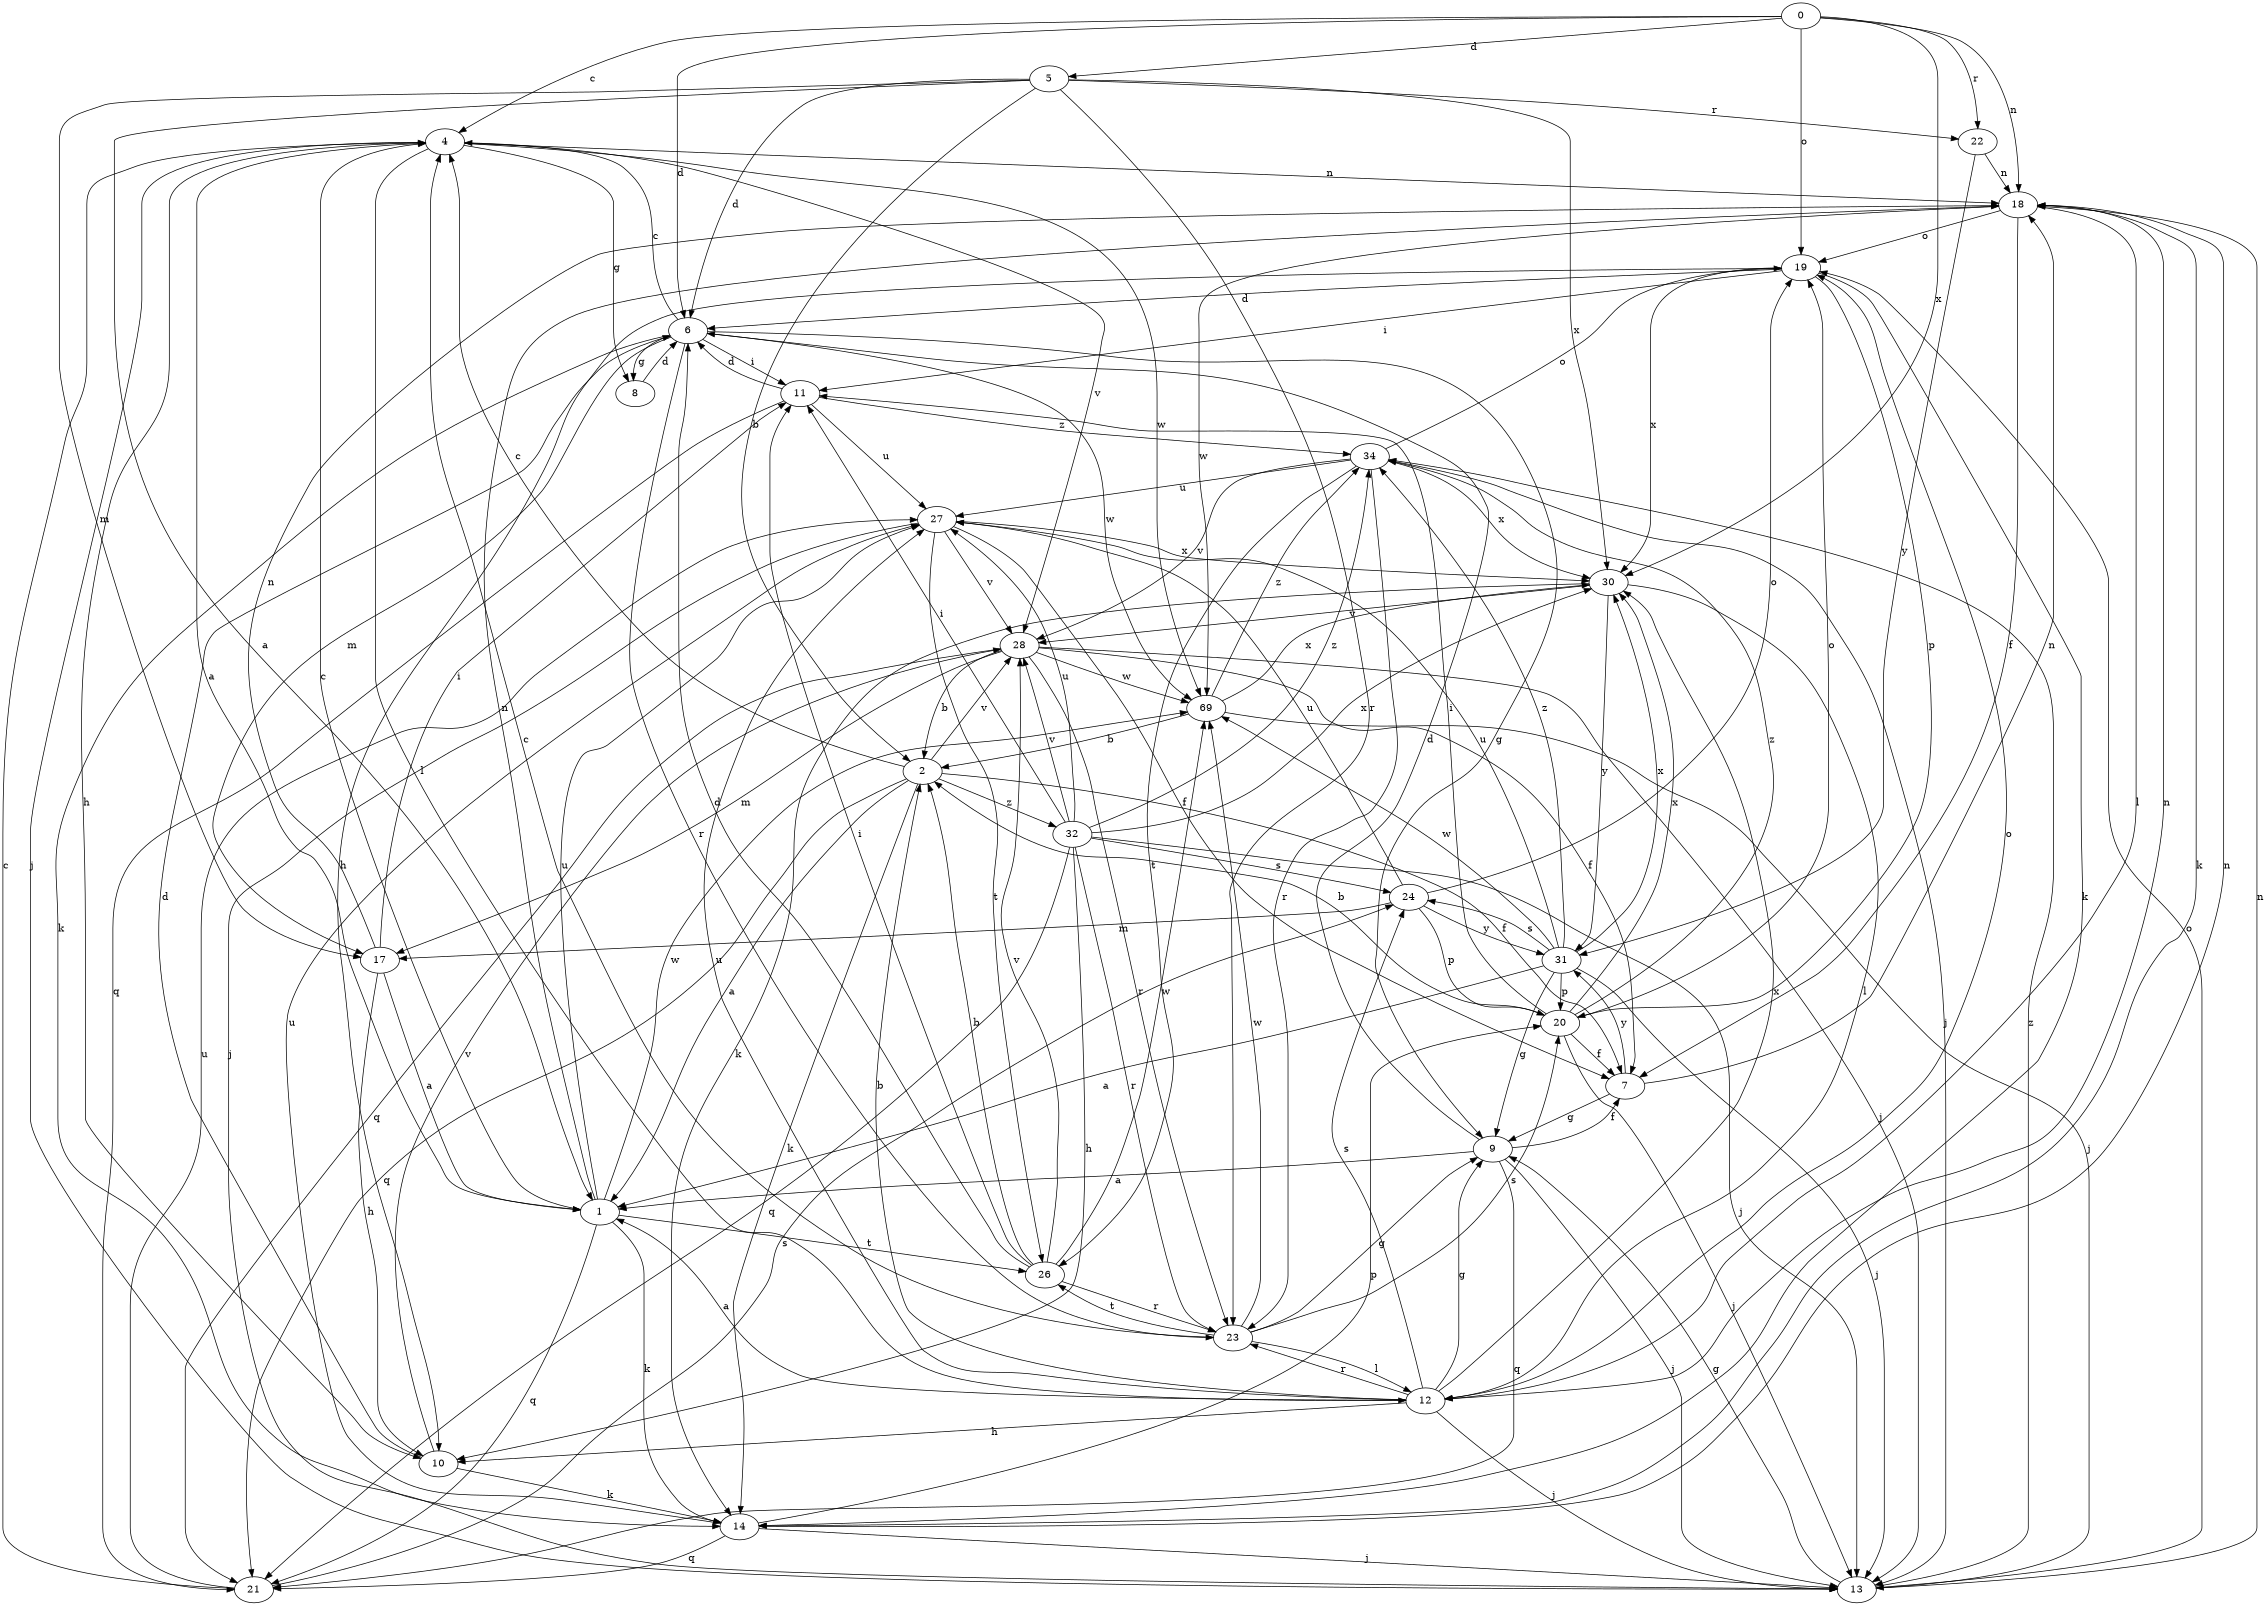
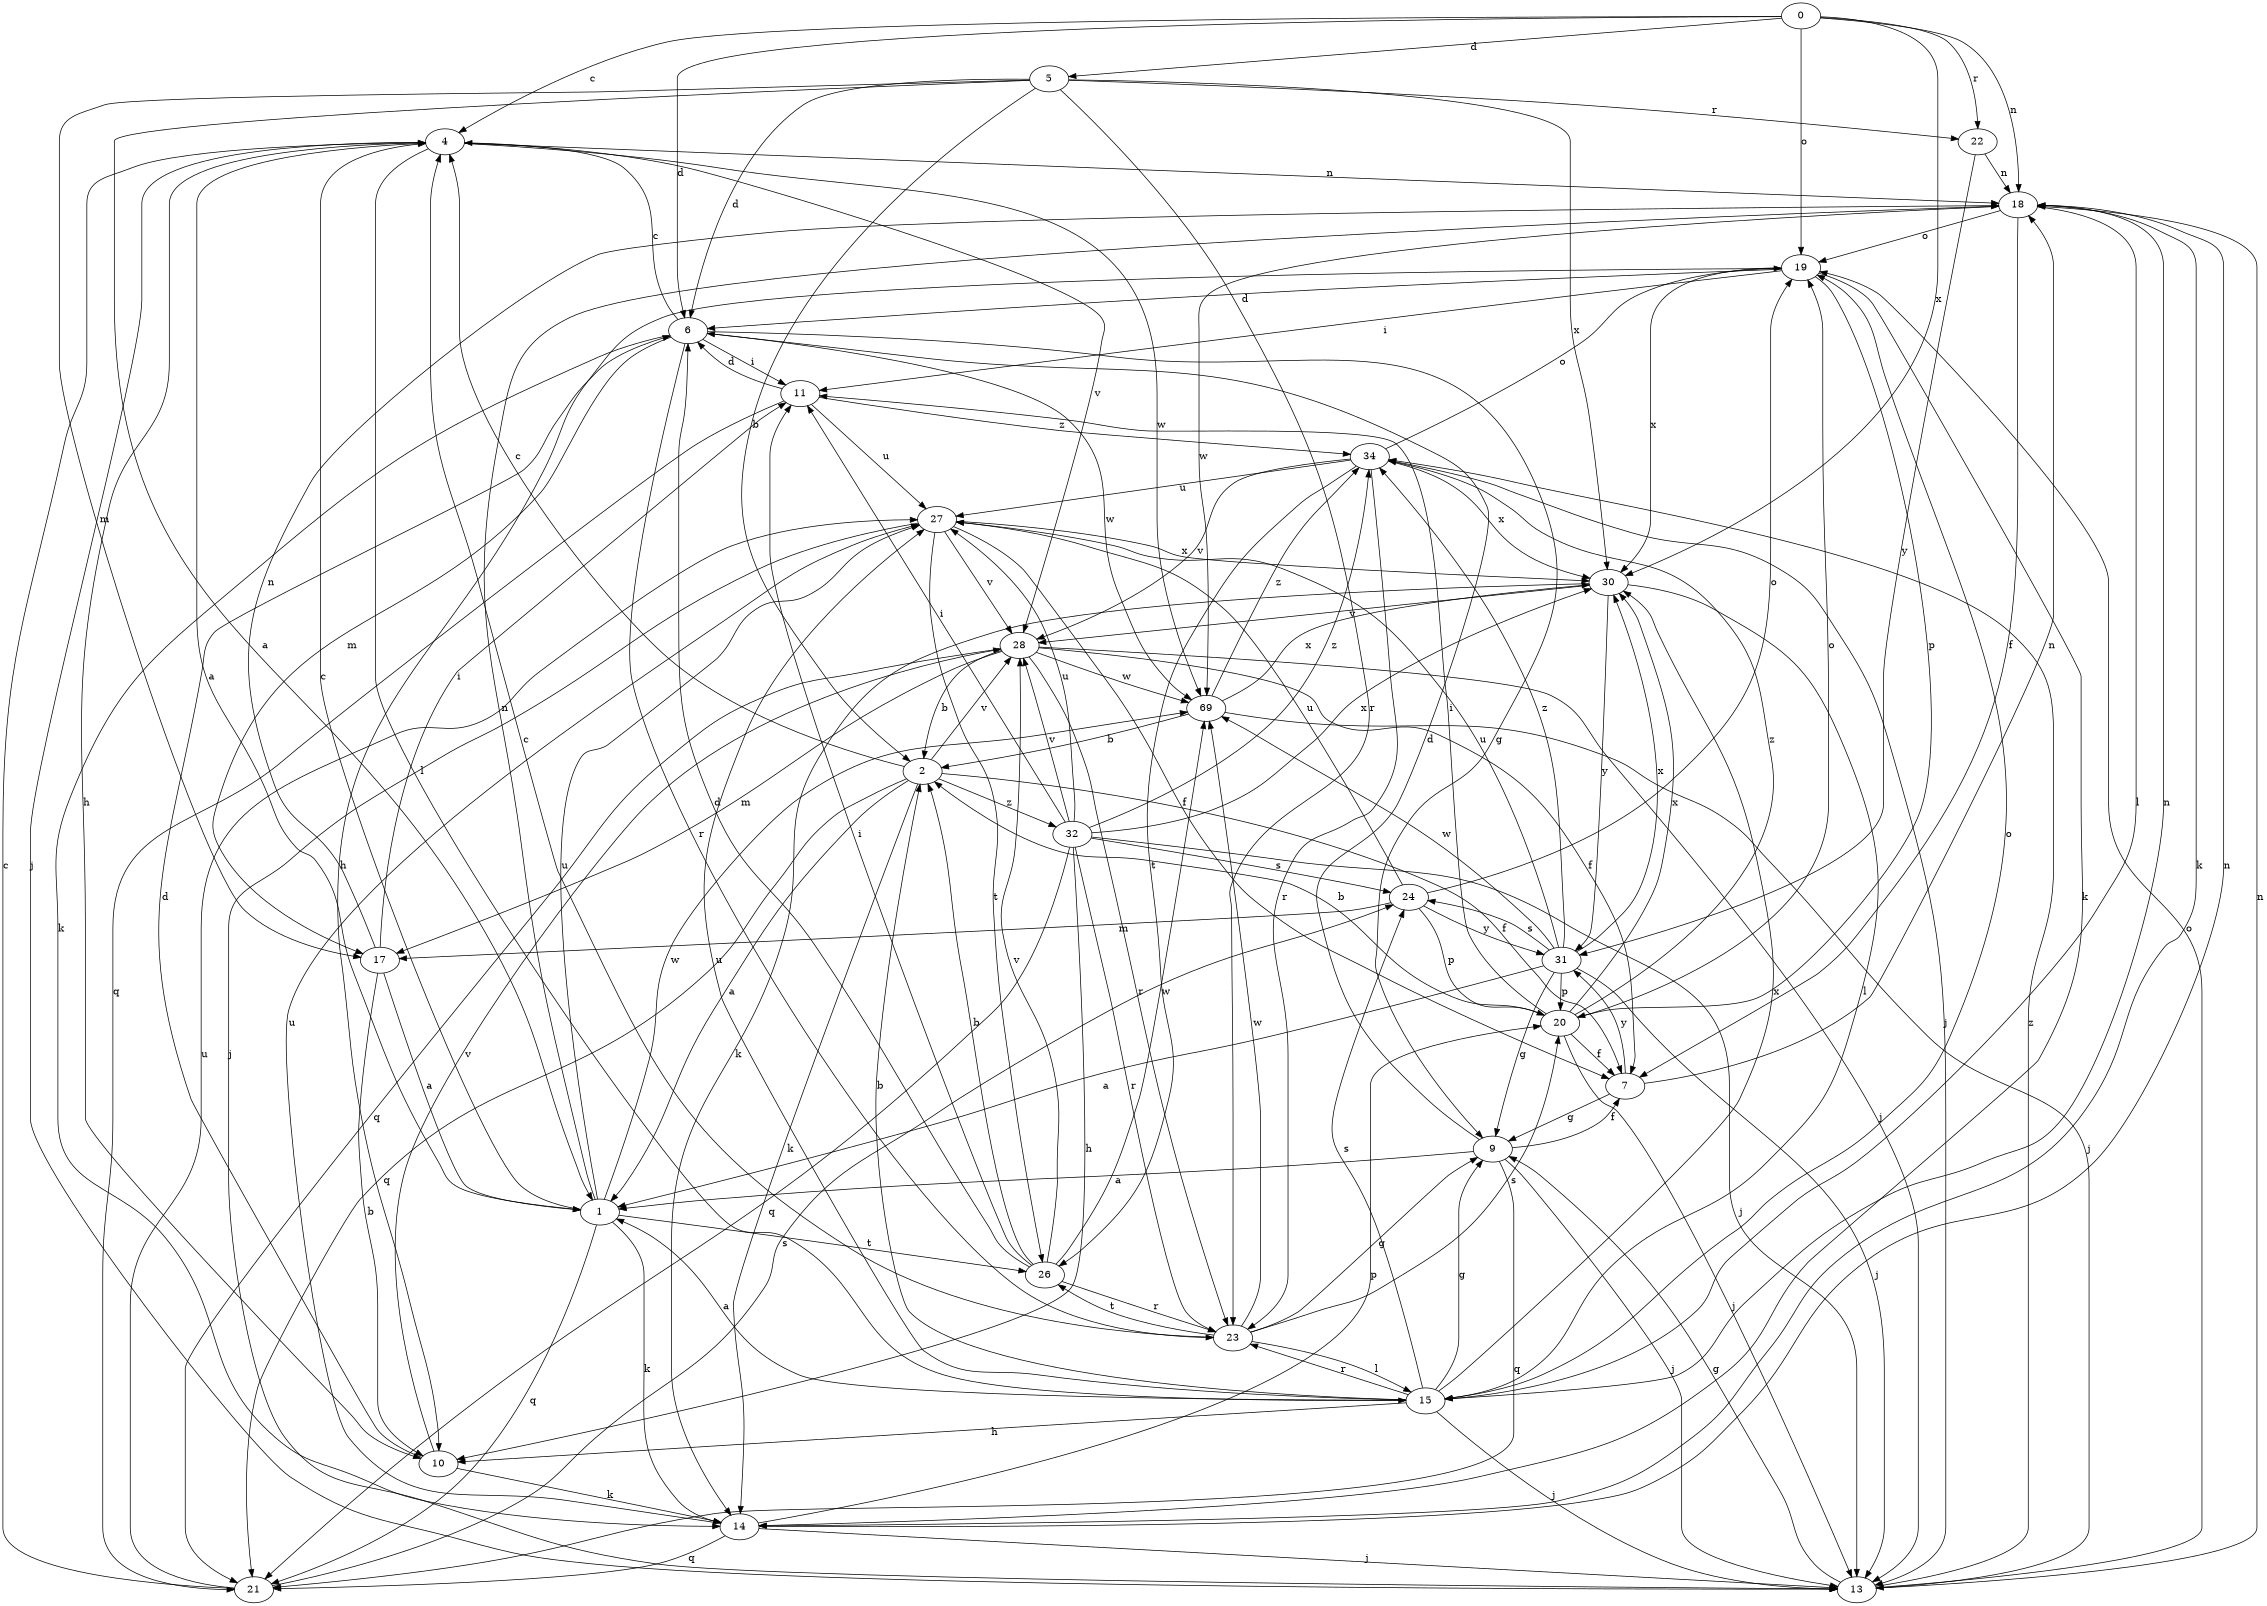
(635, 394) -> none
(371, 1212) -> (371, 1212)
(1426, 1401) -> (1426, 1401)
